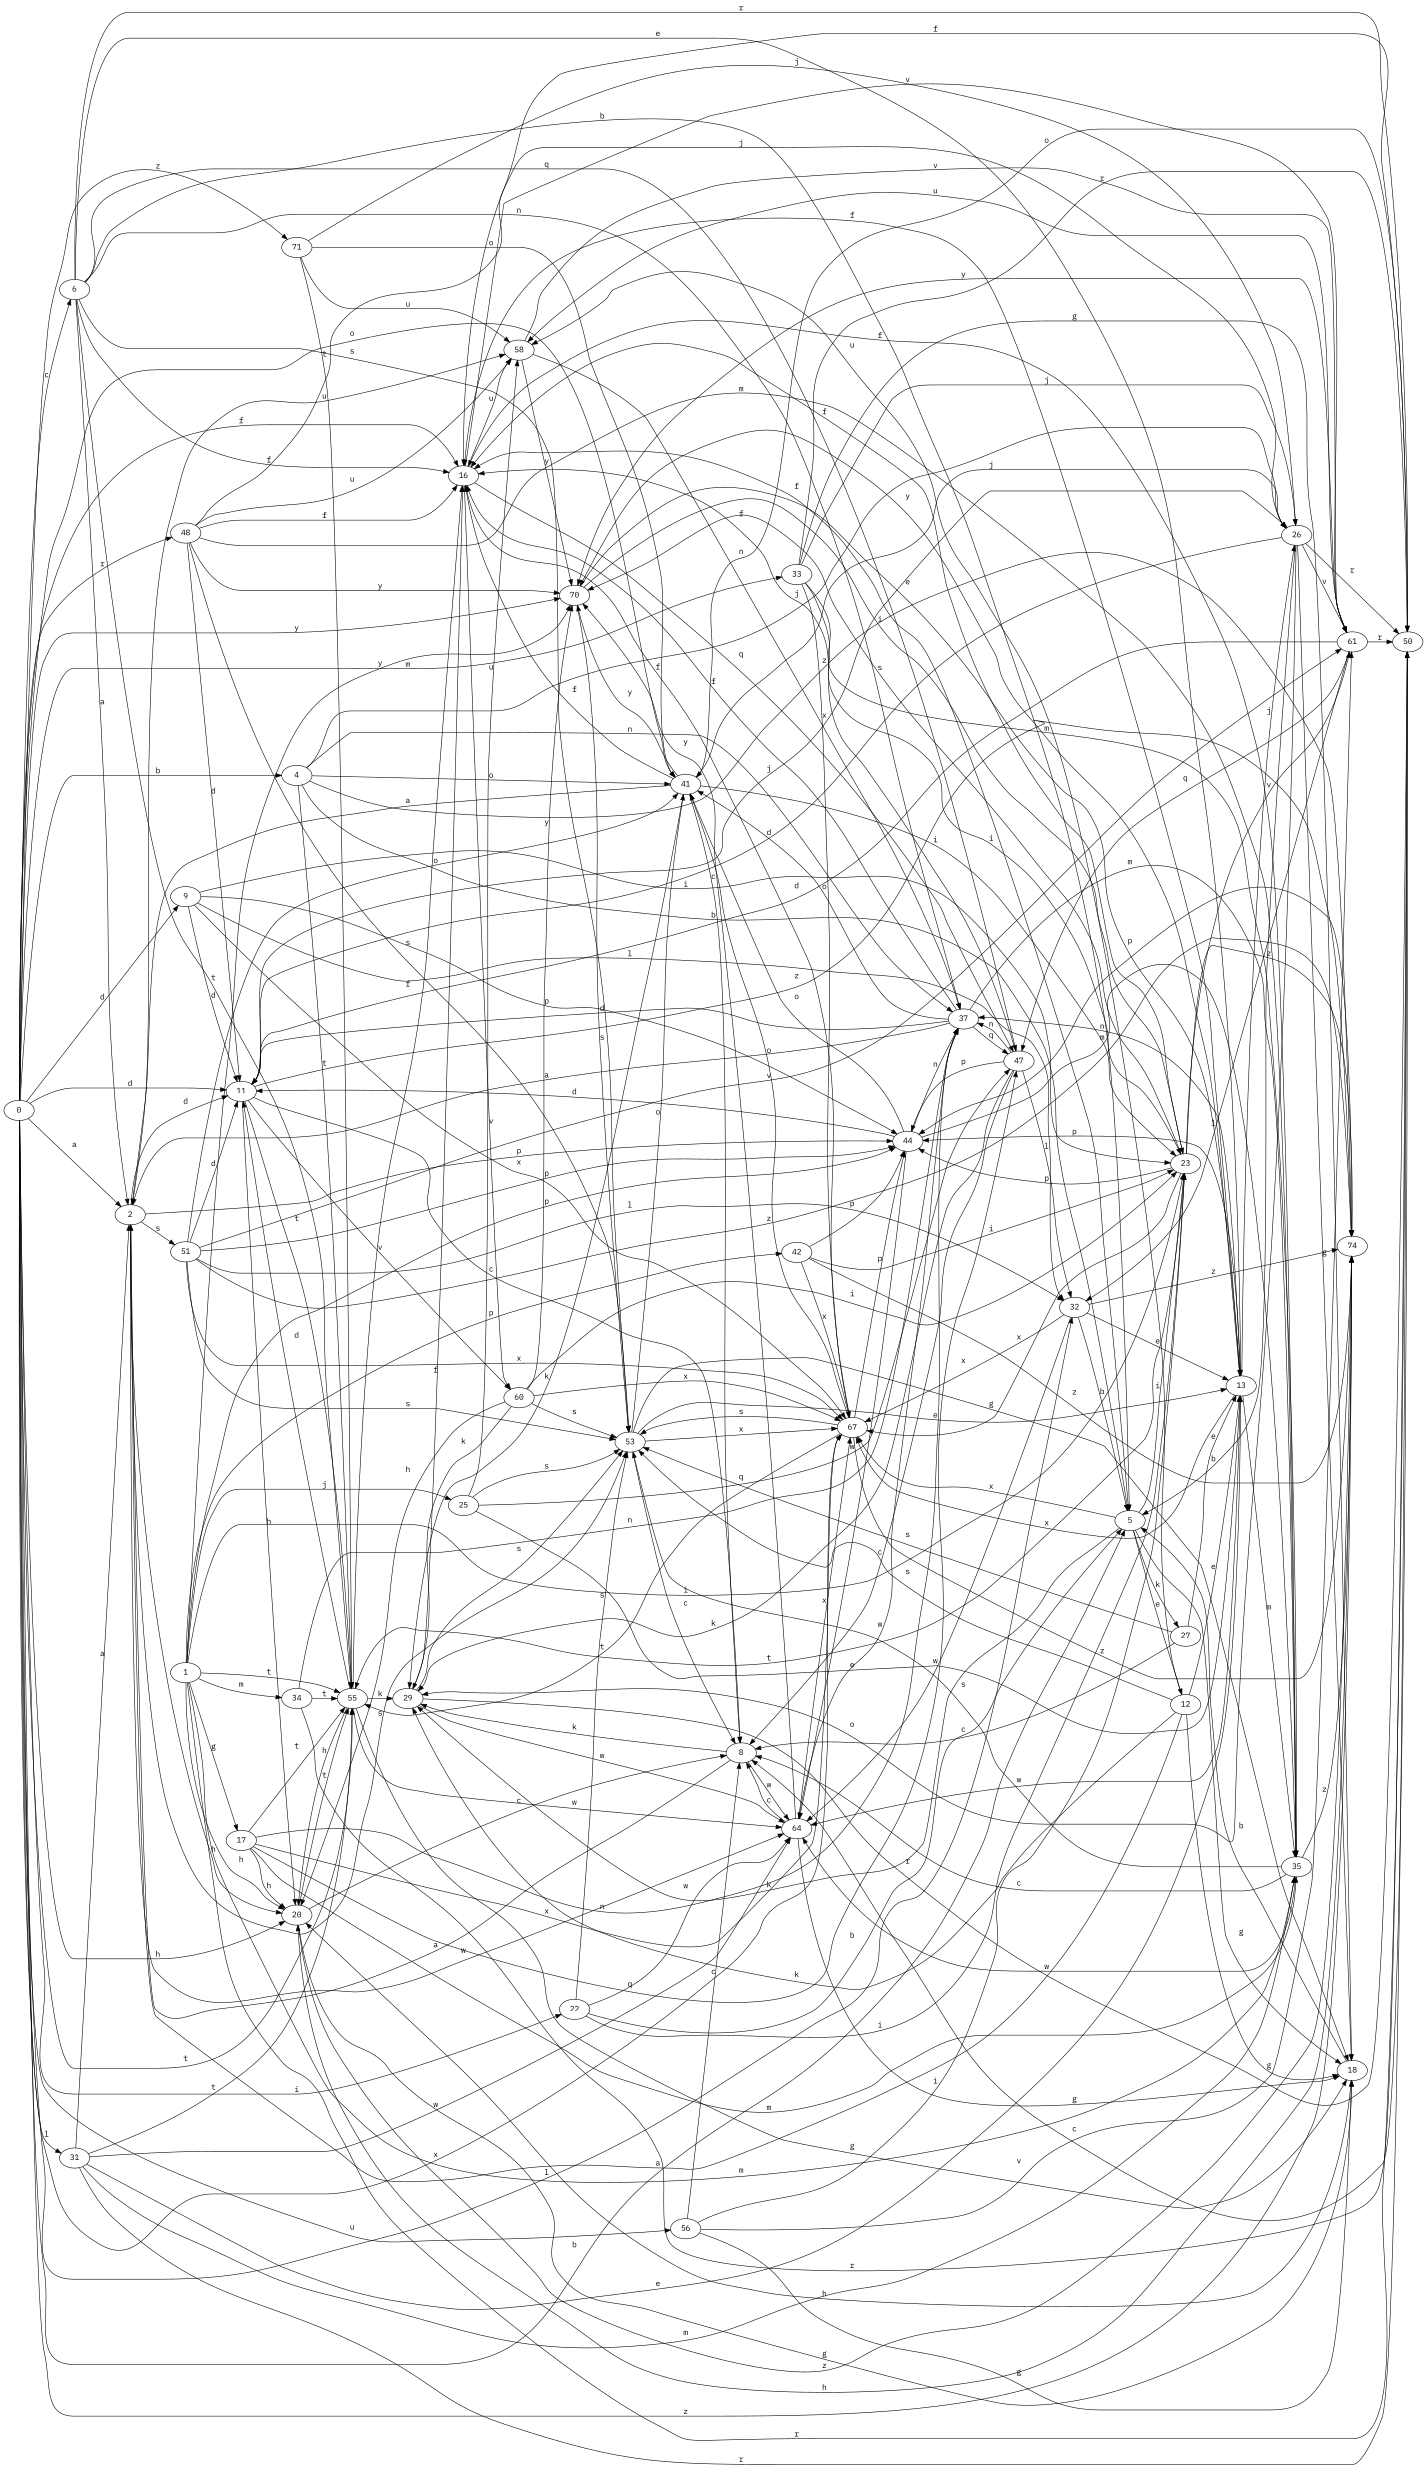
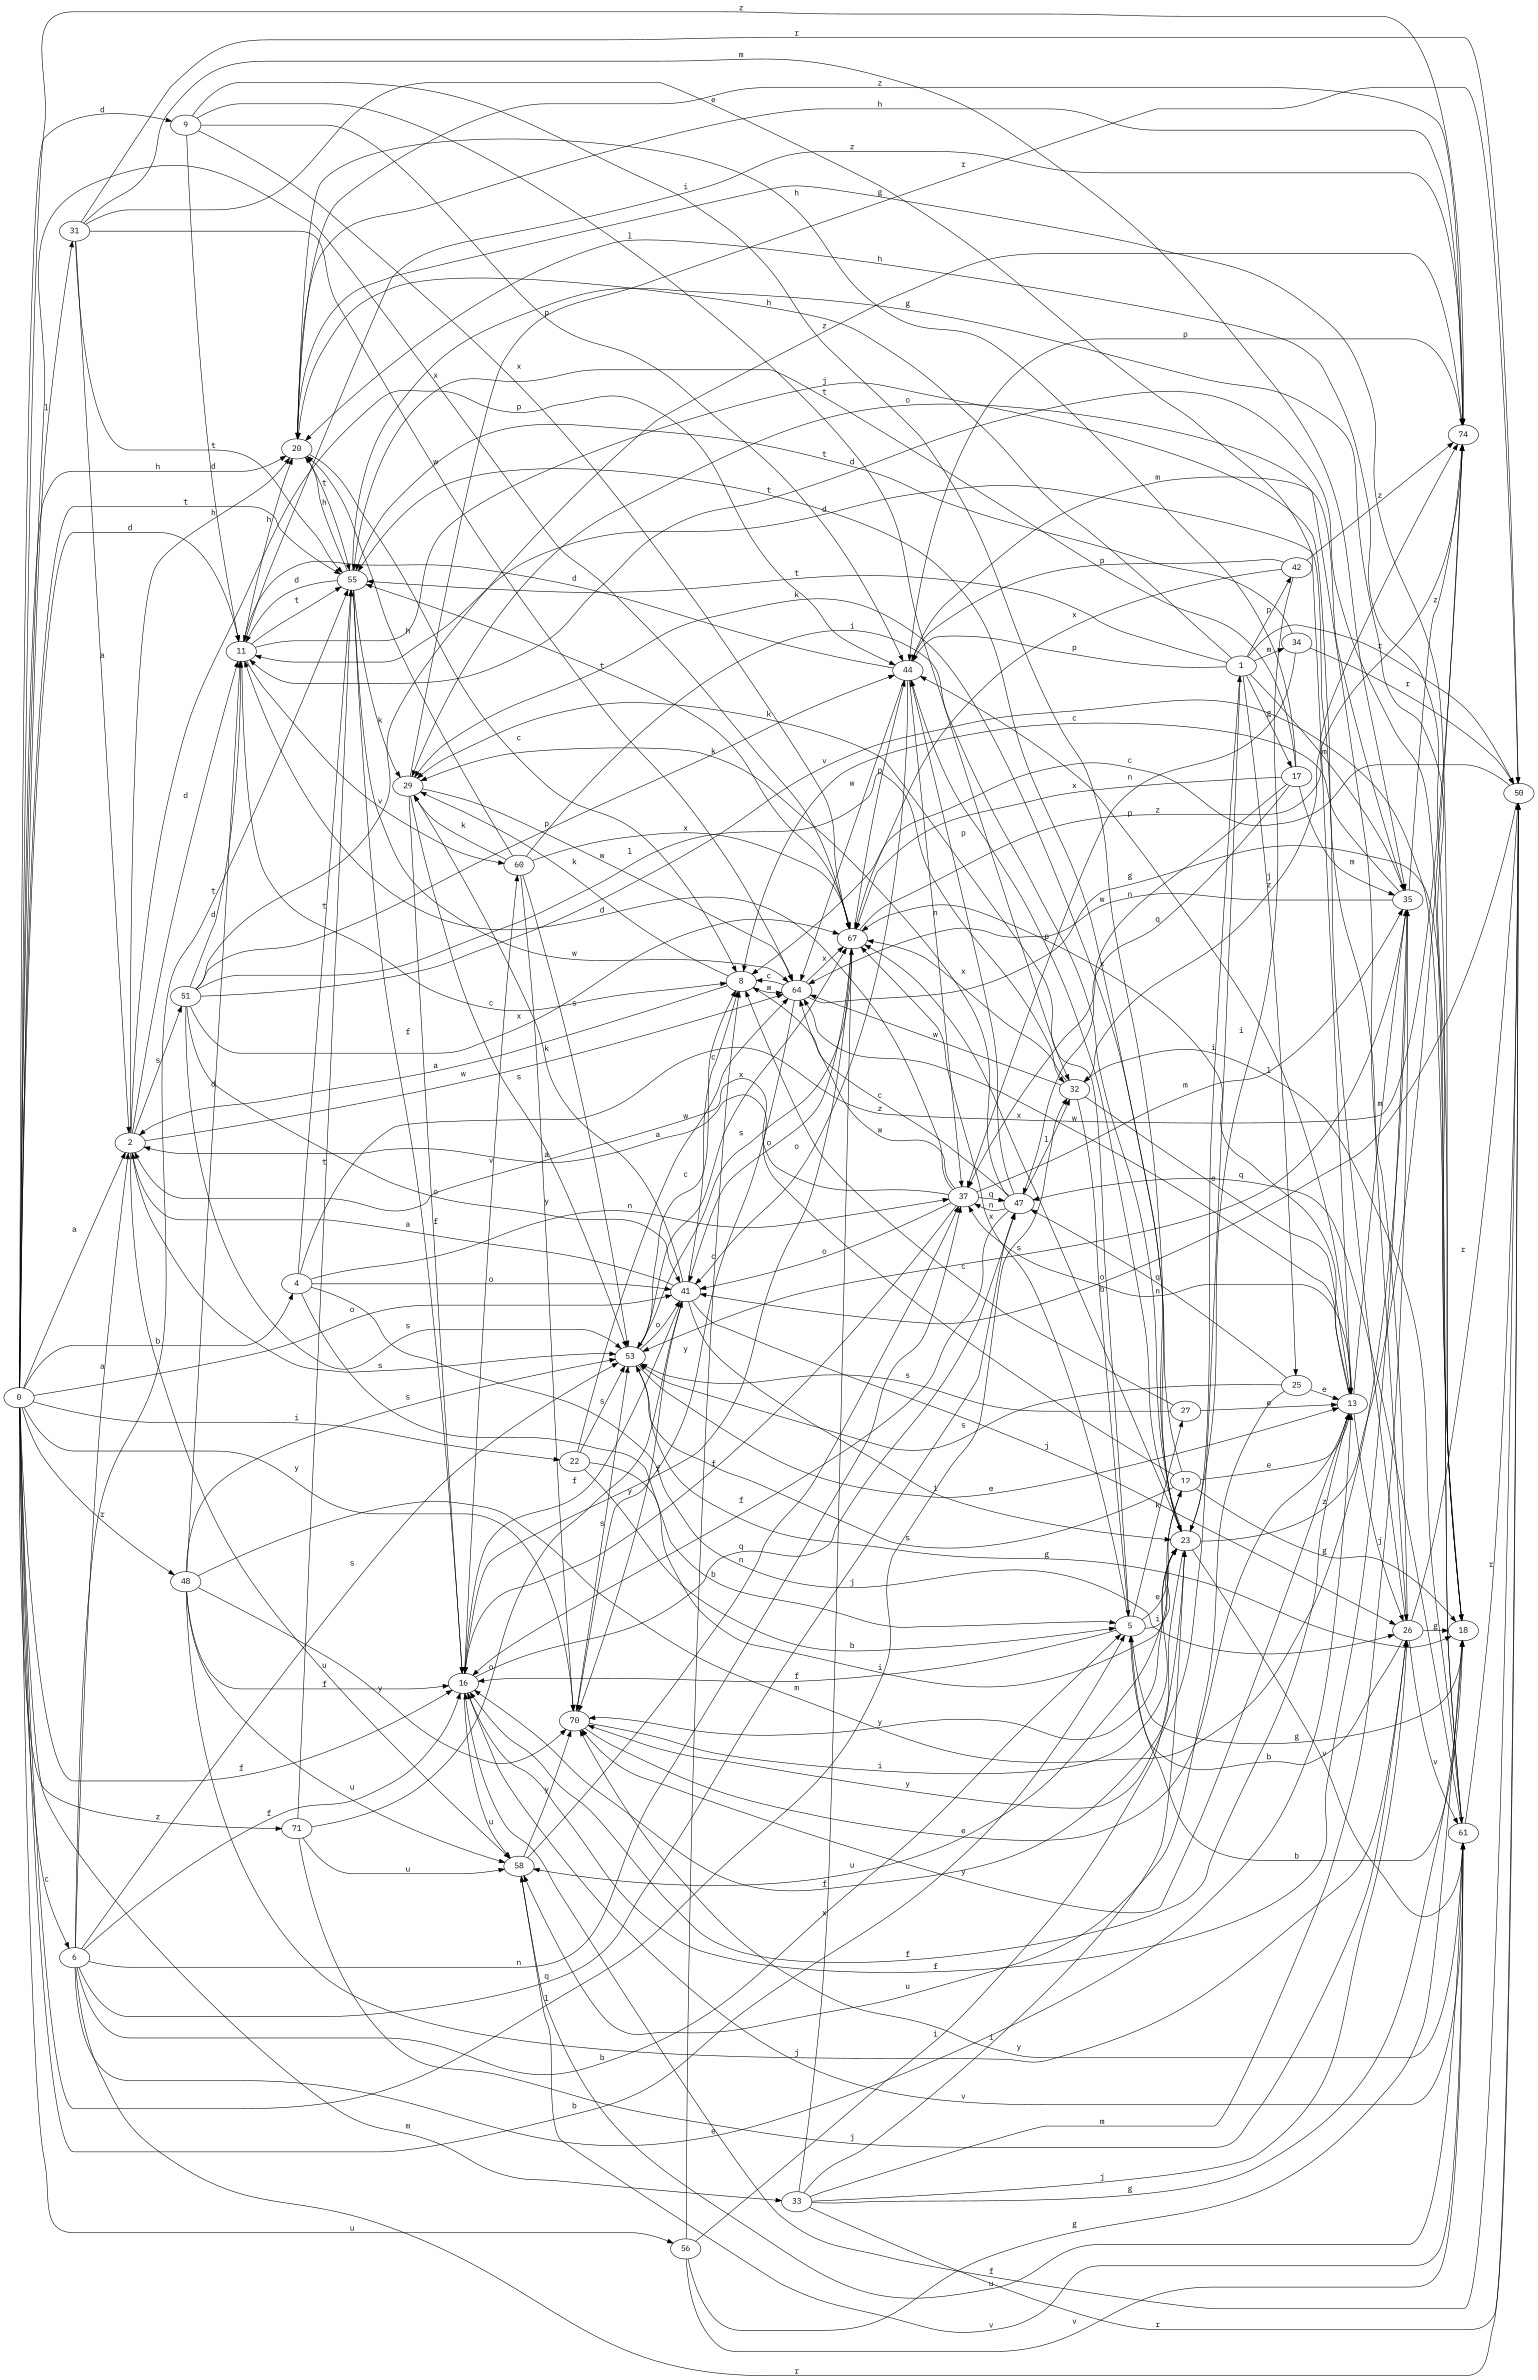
(880, 668) -> (880, 1722)
(737, 1595) -> (1213, 1107)
